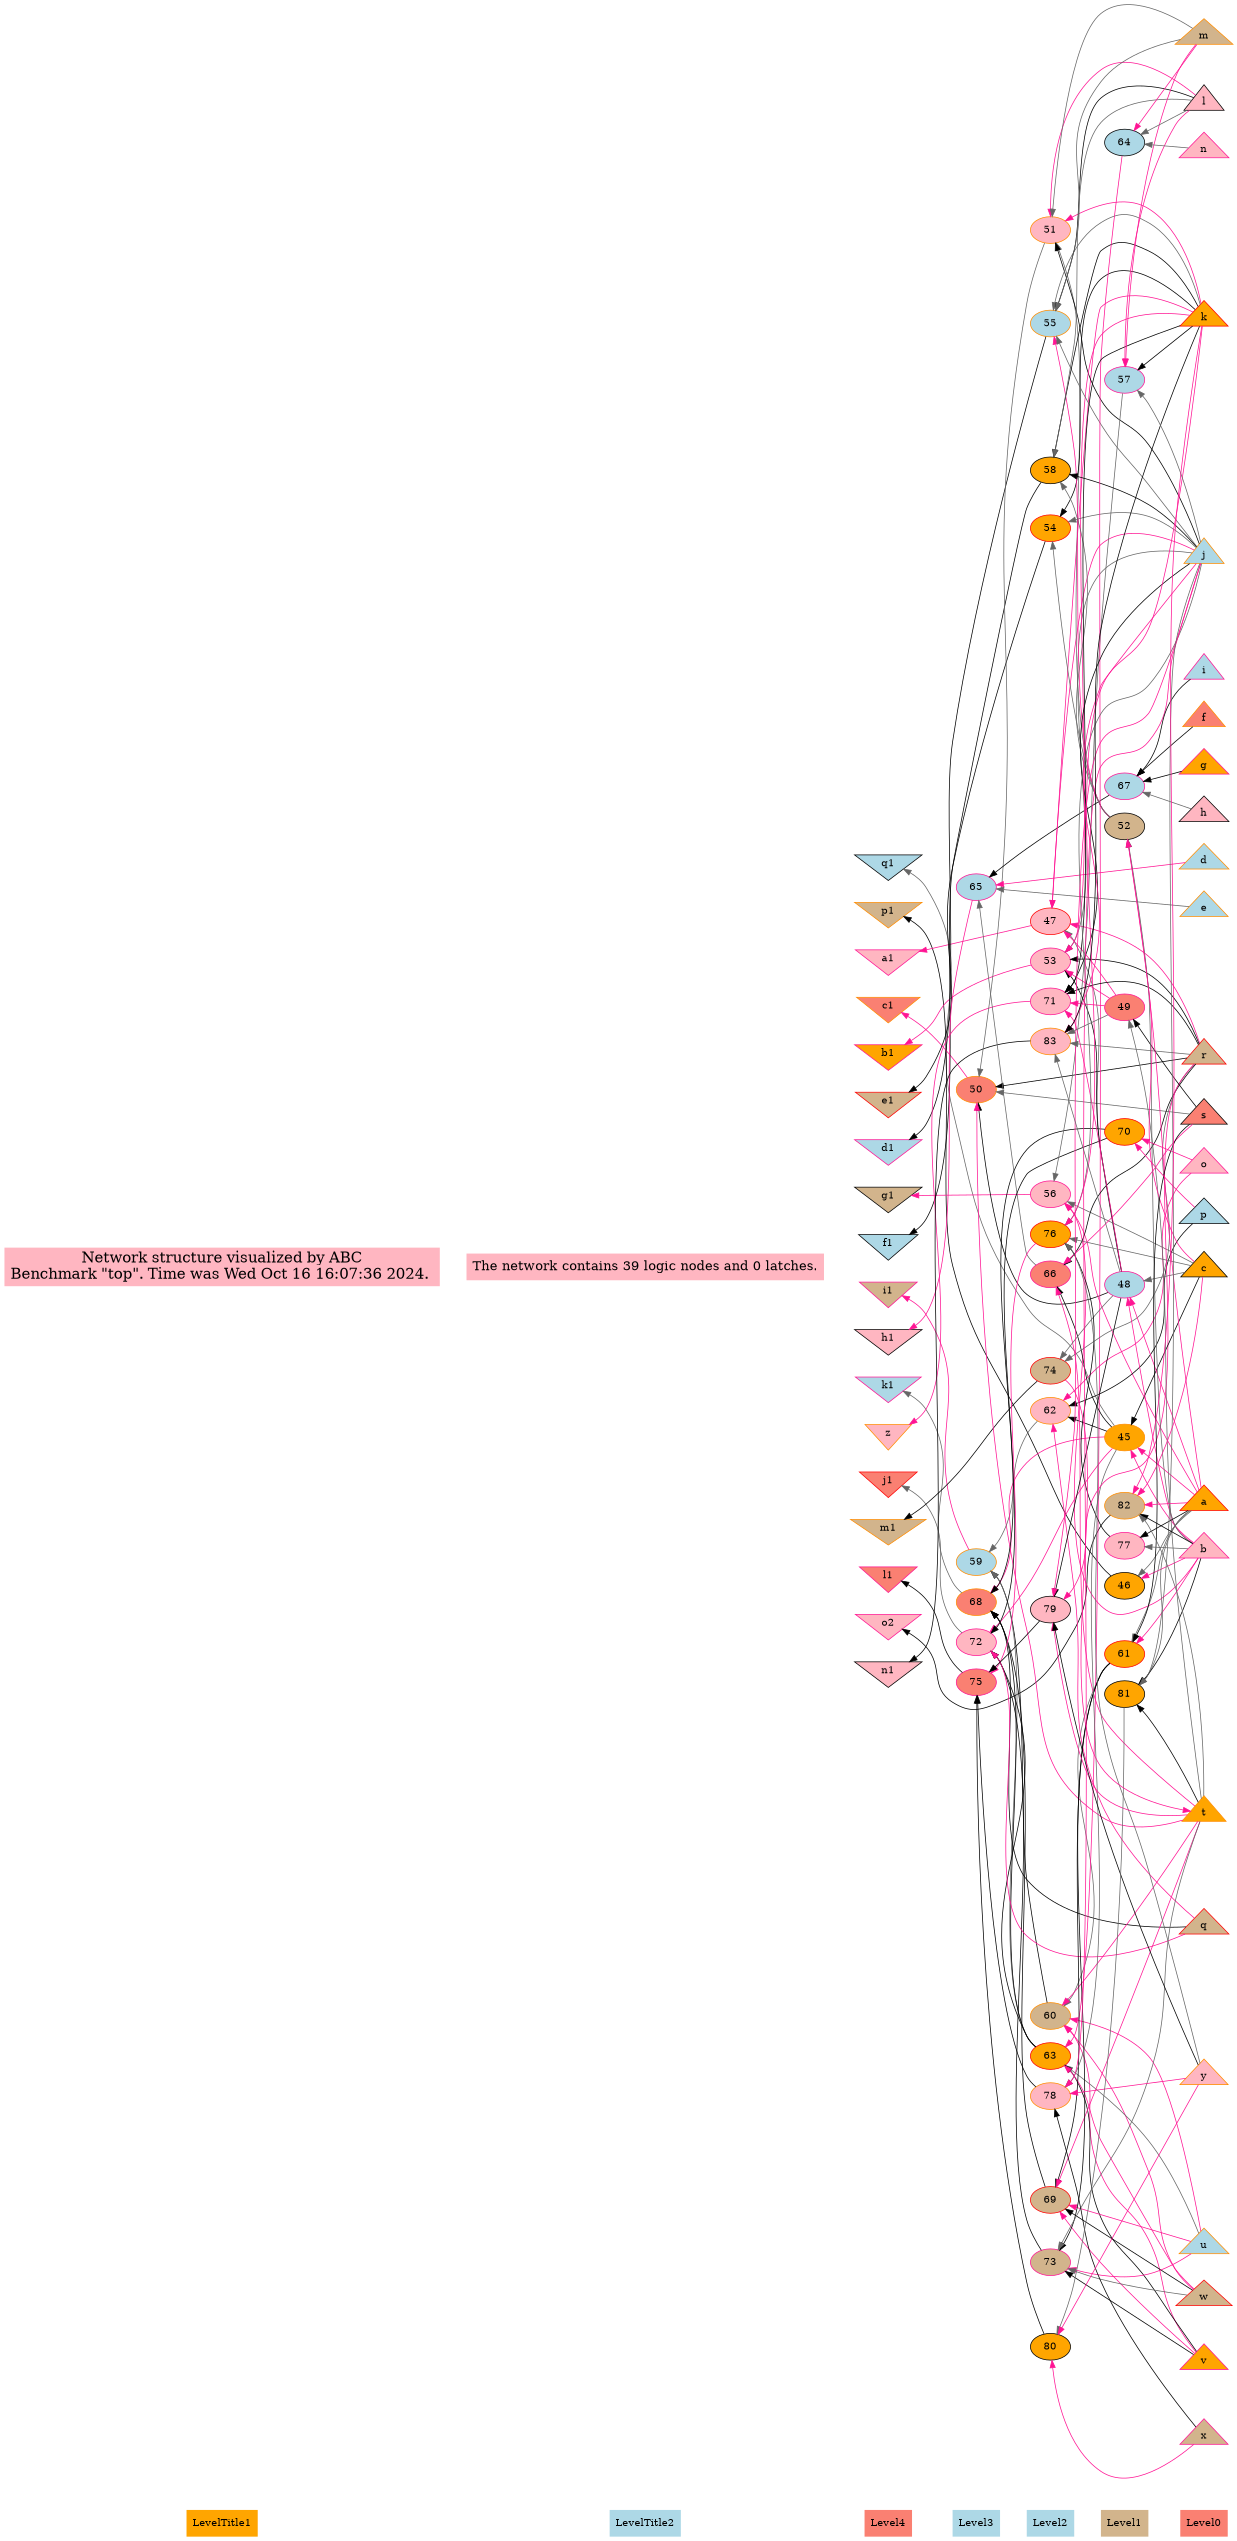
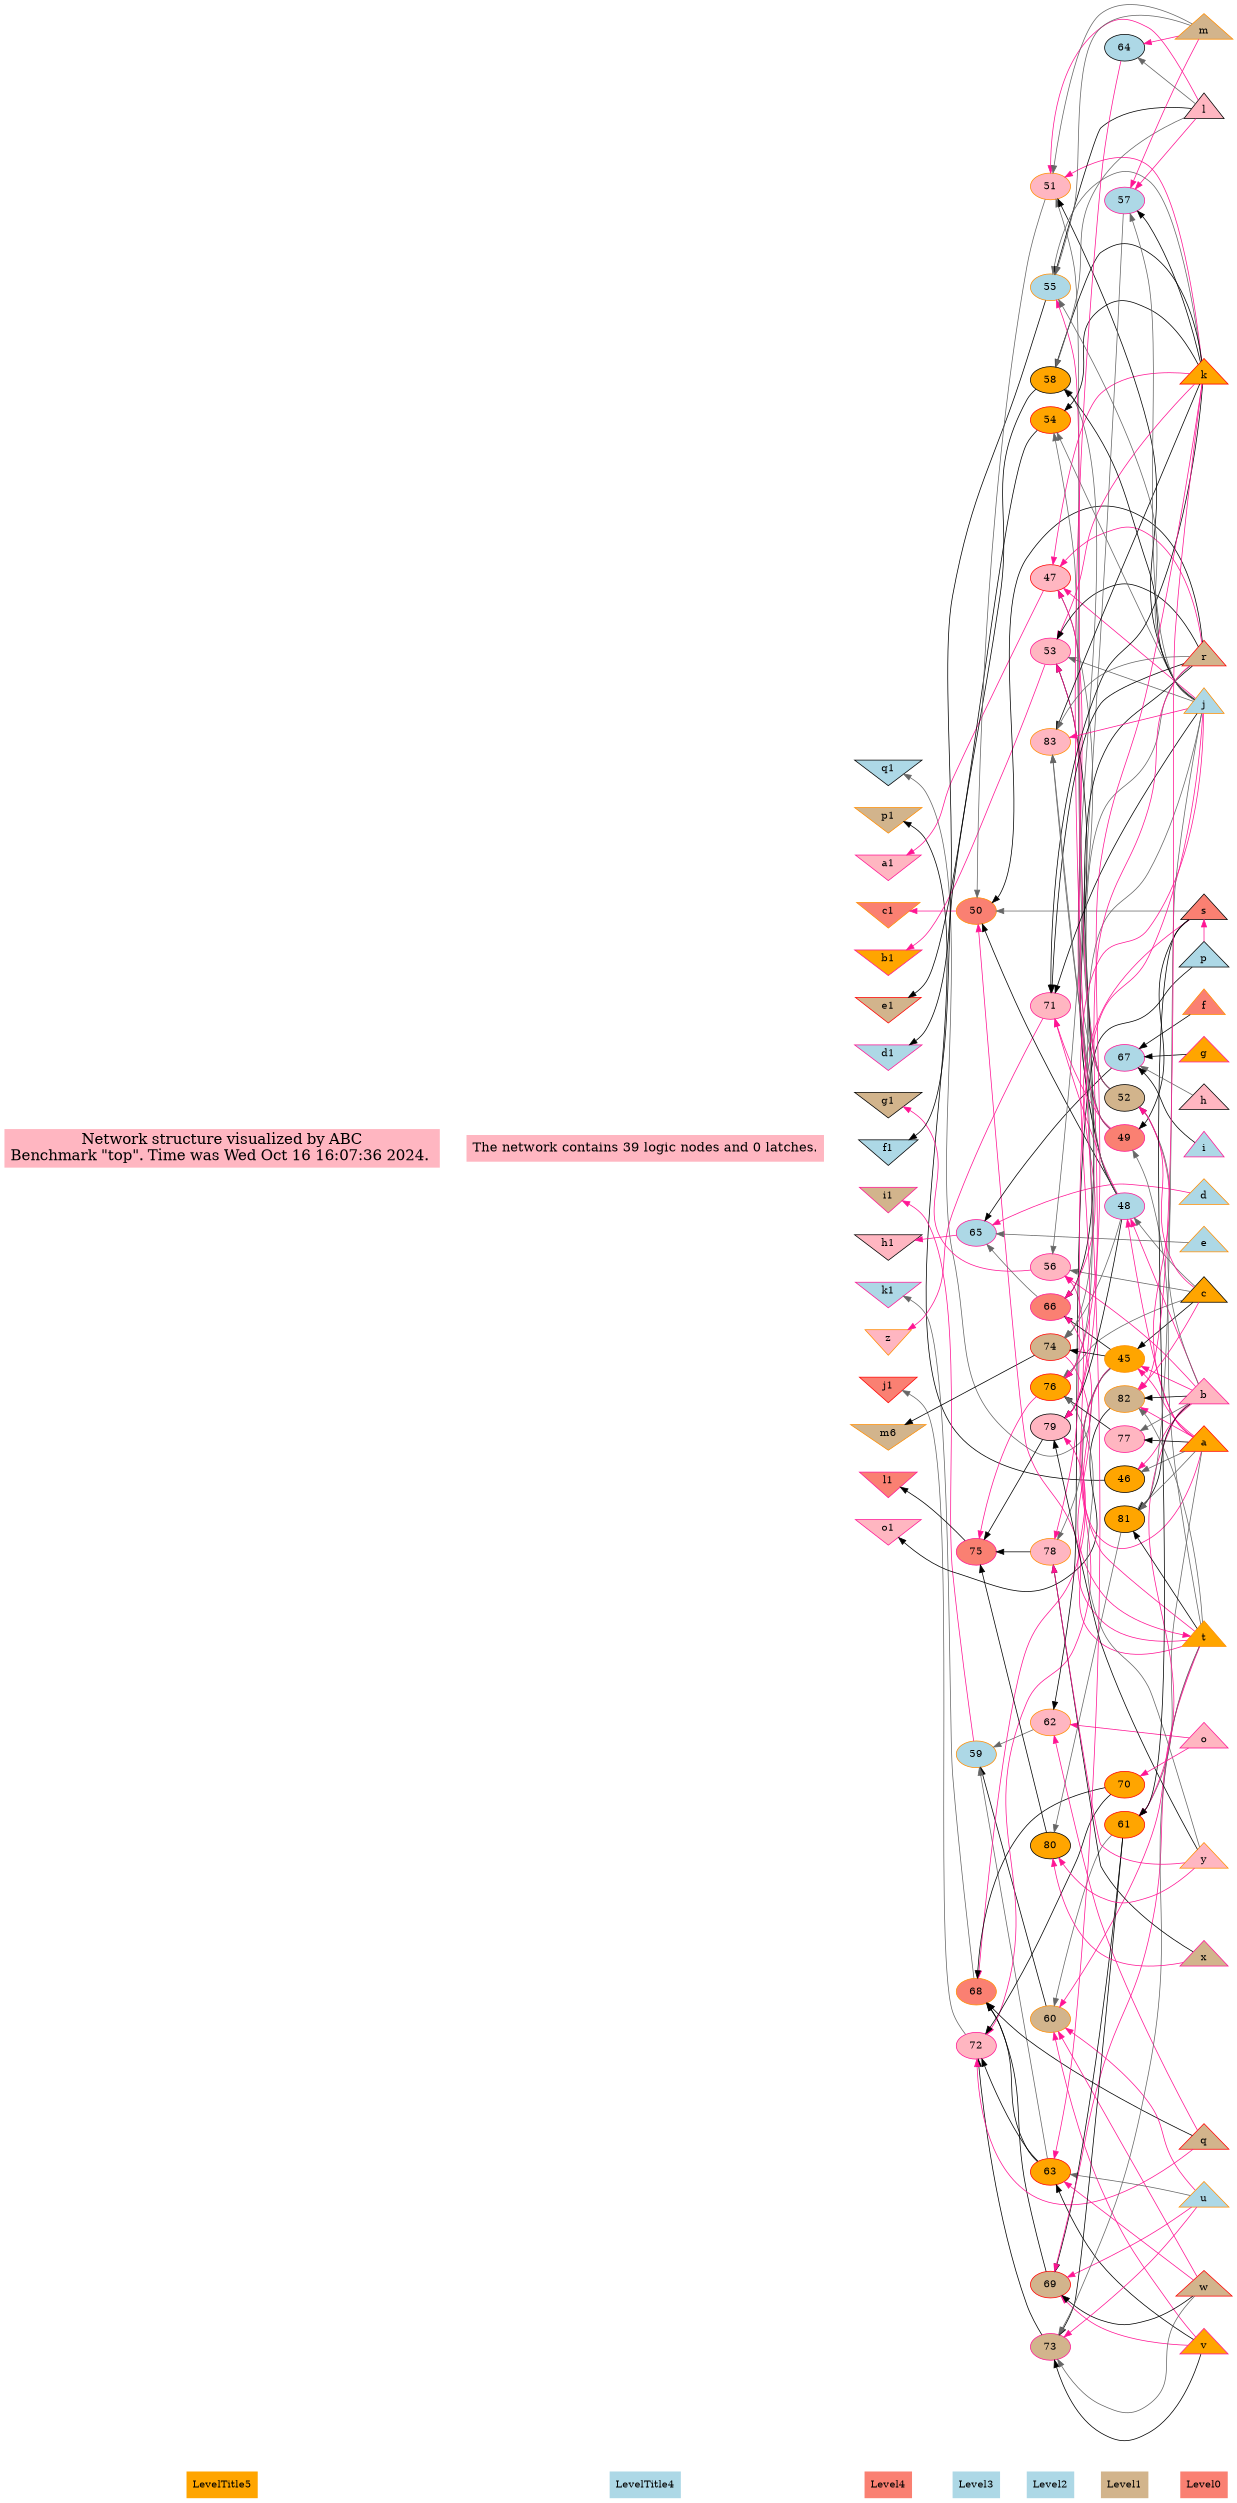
(1204, 149) -> none
(1180, 1193) -> (1204, 934)
(1091, 1425) -> (1091, 1354)
(888, 1528) -> (888, 1433)
(888, 1623) -> (888, 1528)
(888, 1670) -> none
(222, 2523) -> (222, 2485)
(645, 2523) -> (645, 2485)
